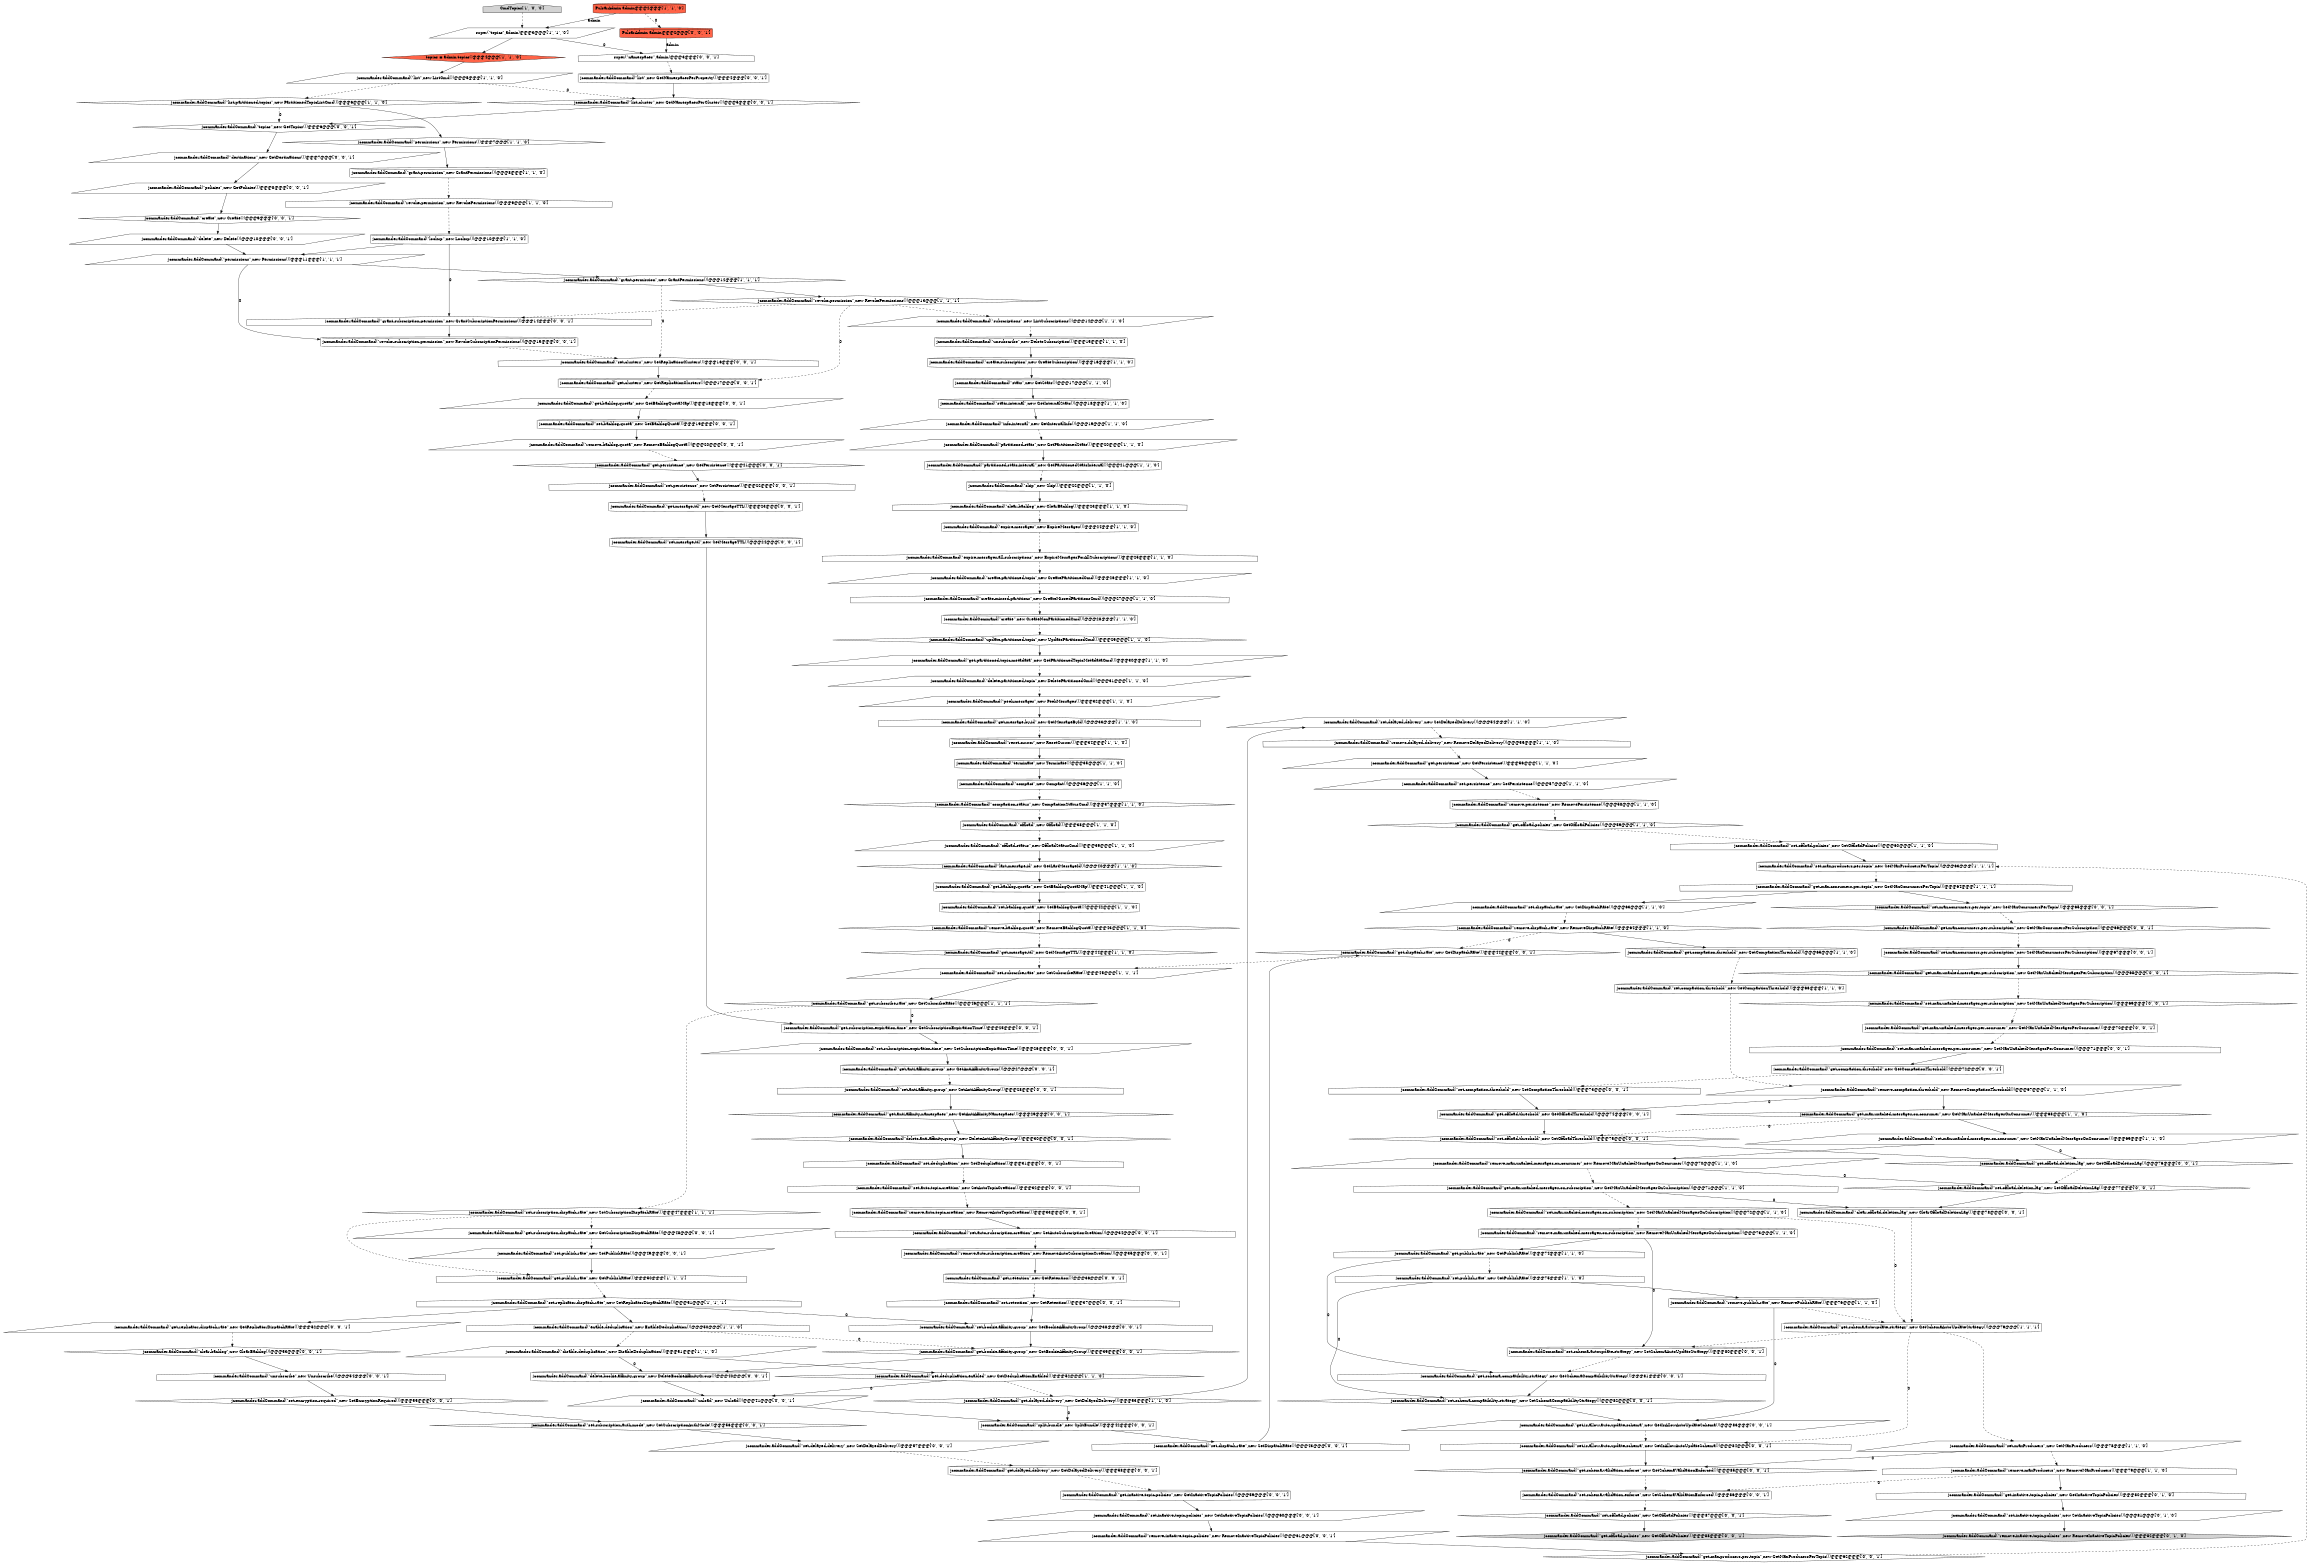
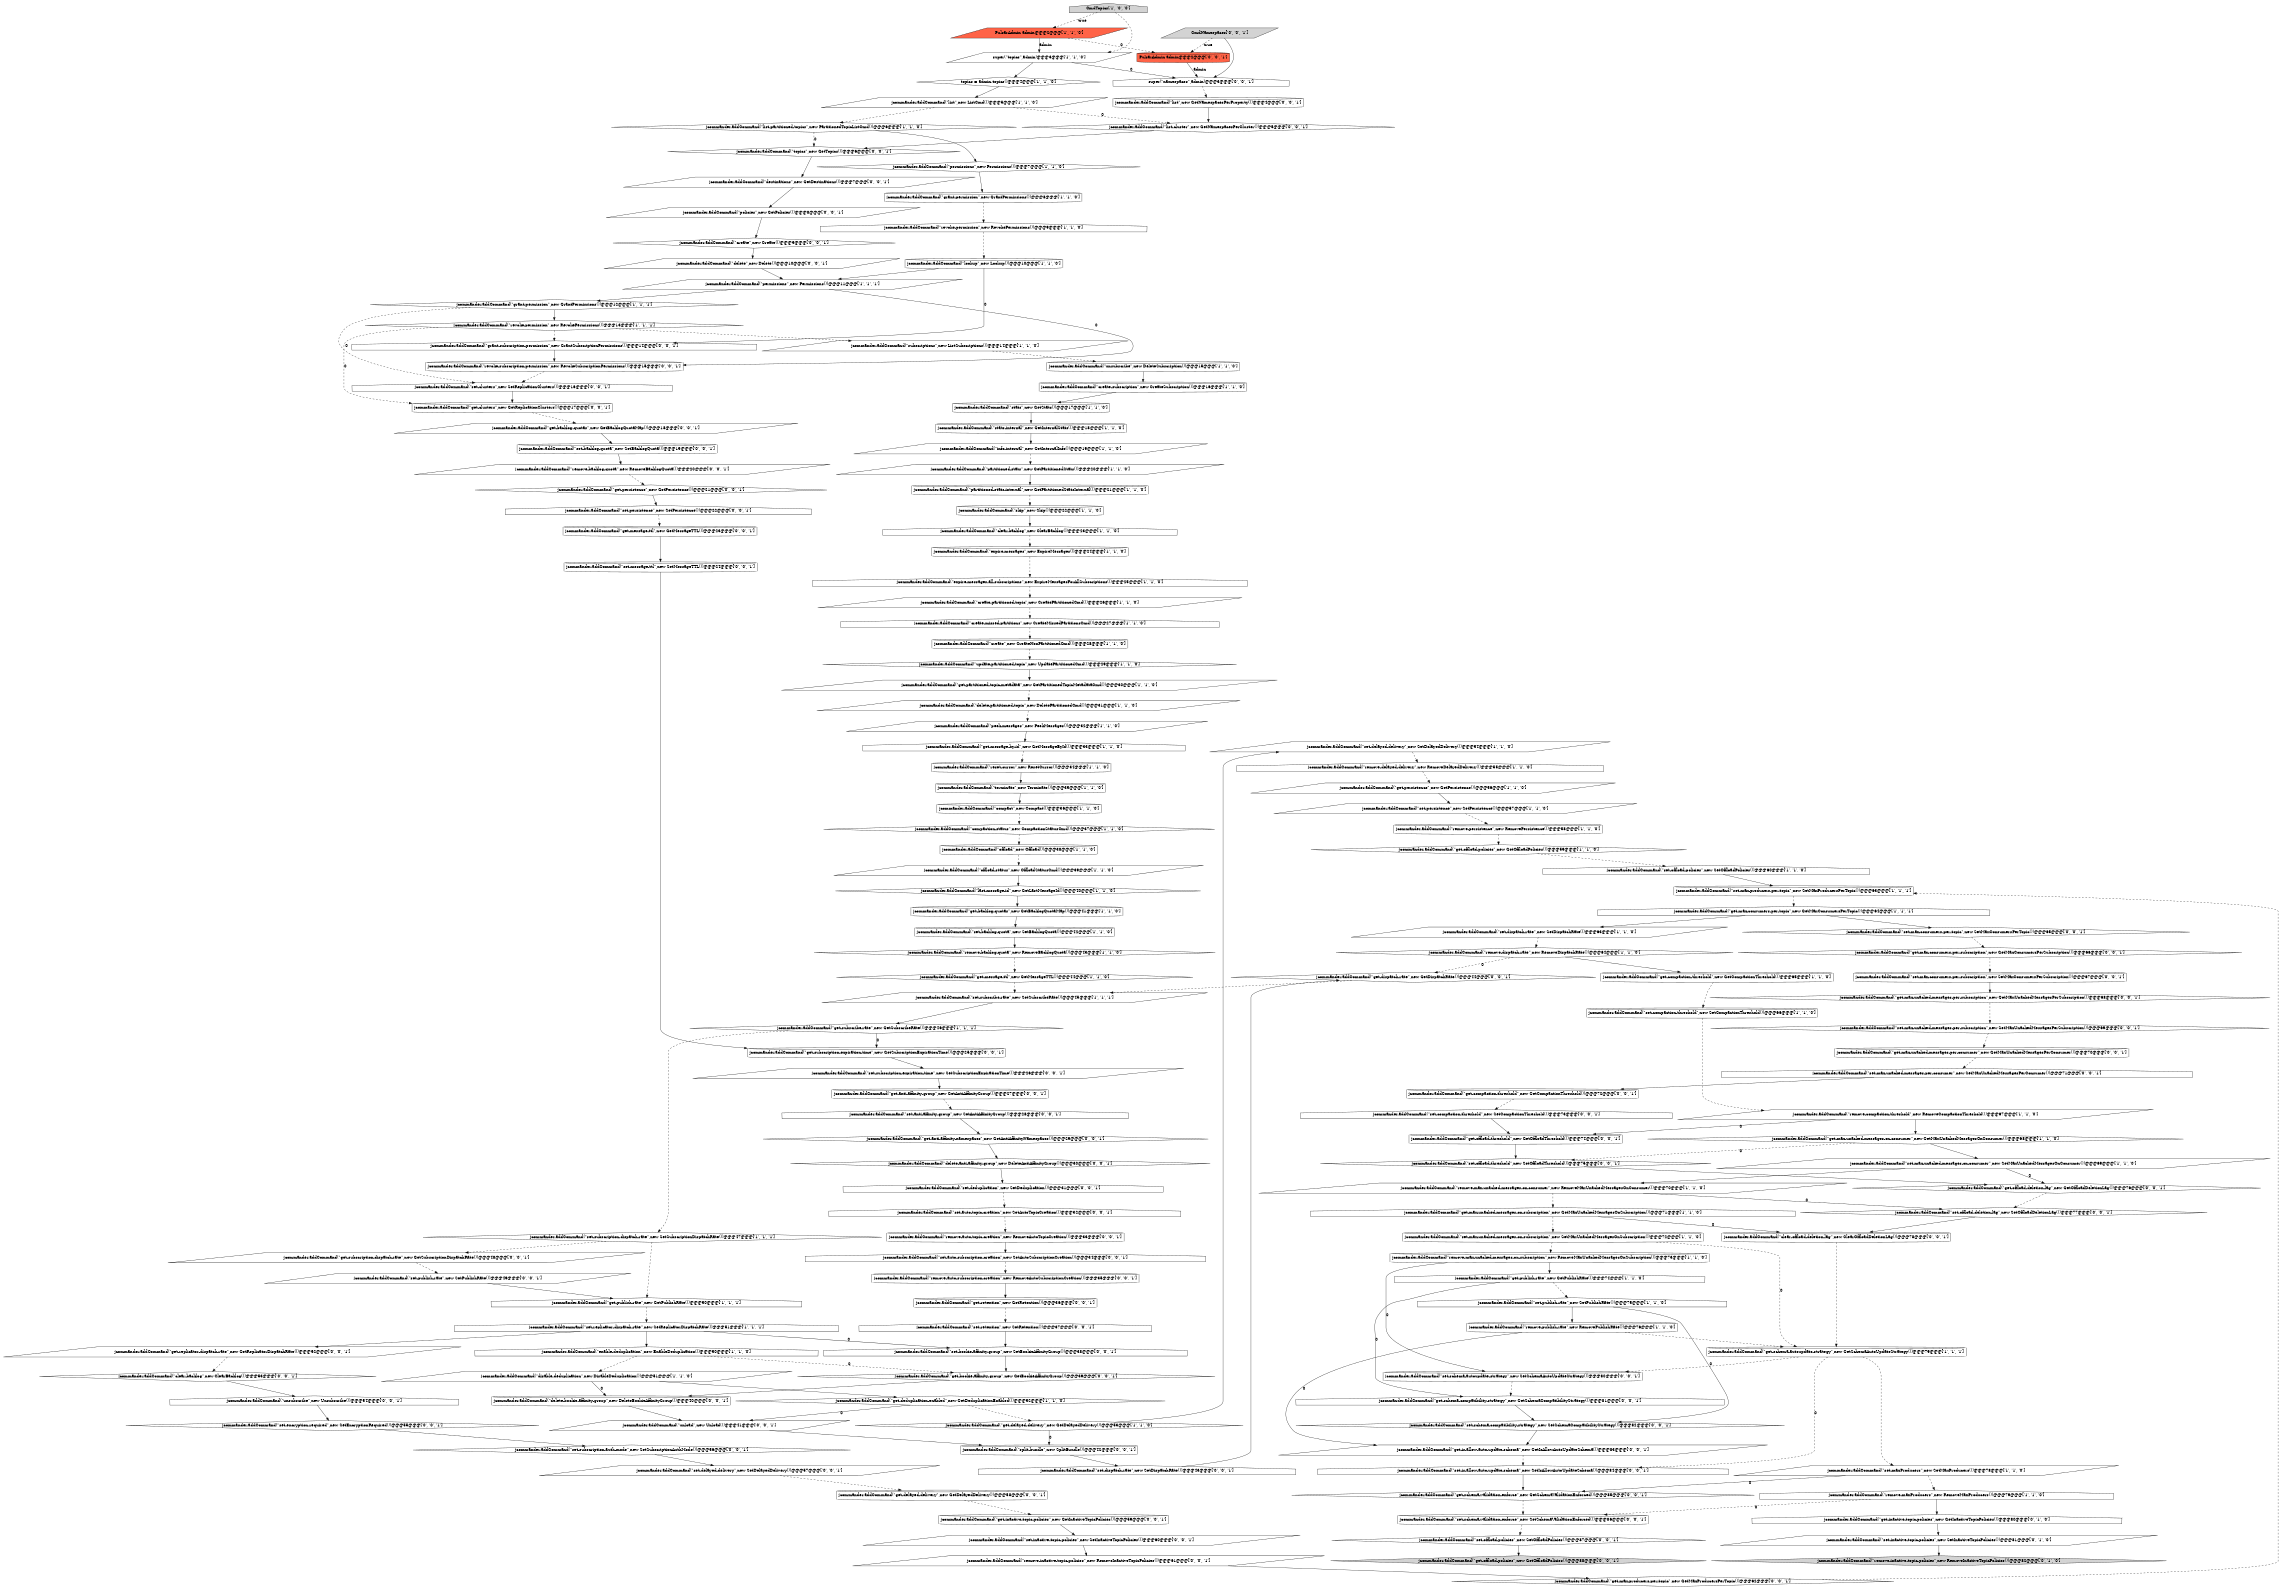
(639, 8) -> (1039, 33)
none -> (1077, 20)
none -> (1220, 33)
(474, 58) -> (1008, 82)
